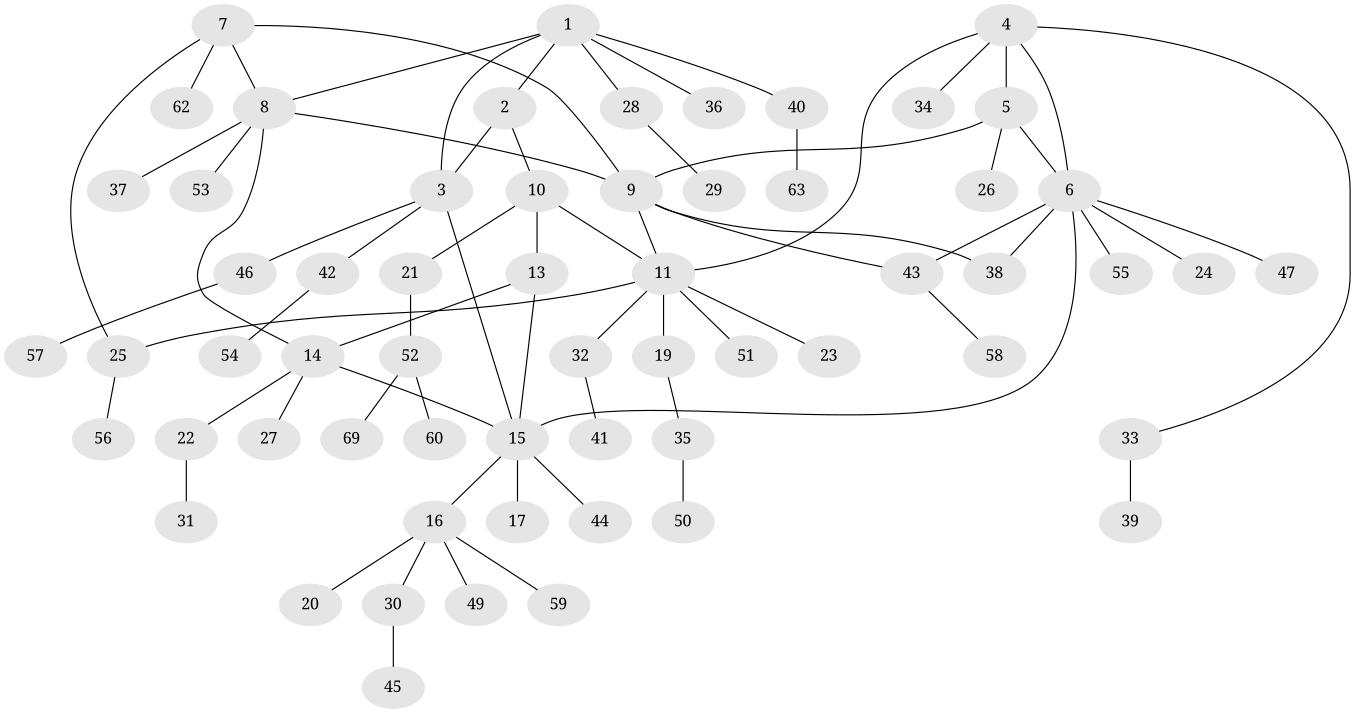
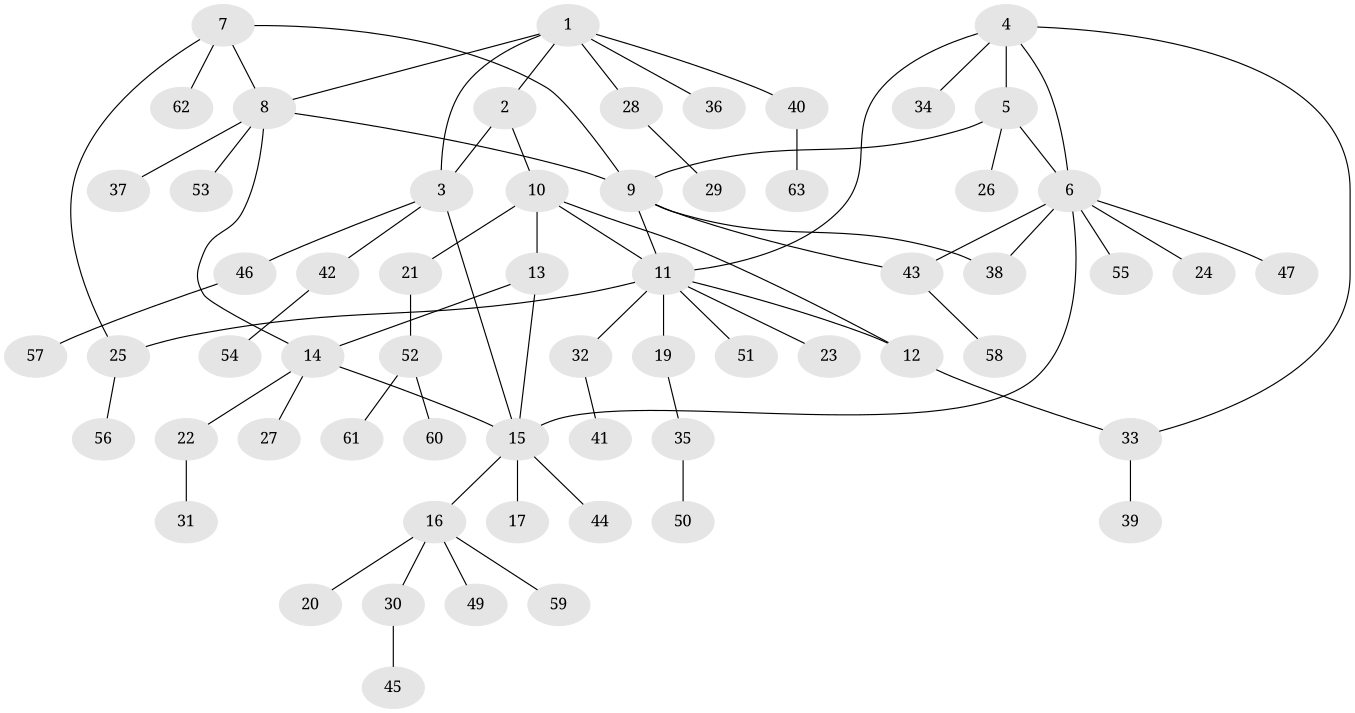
none -> (912, 356)
(352, 439) -> (352, 439)
